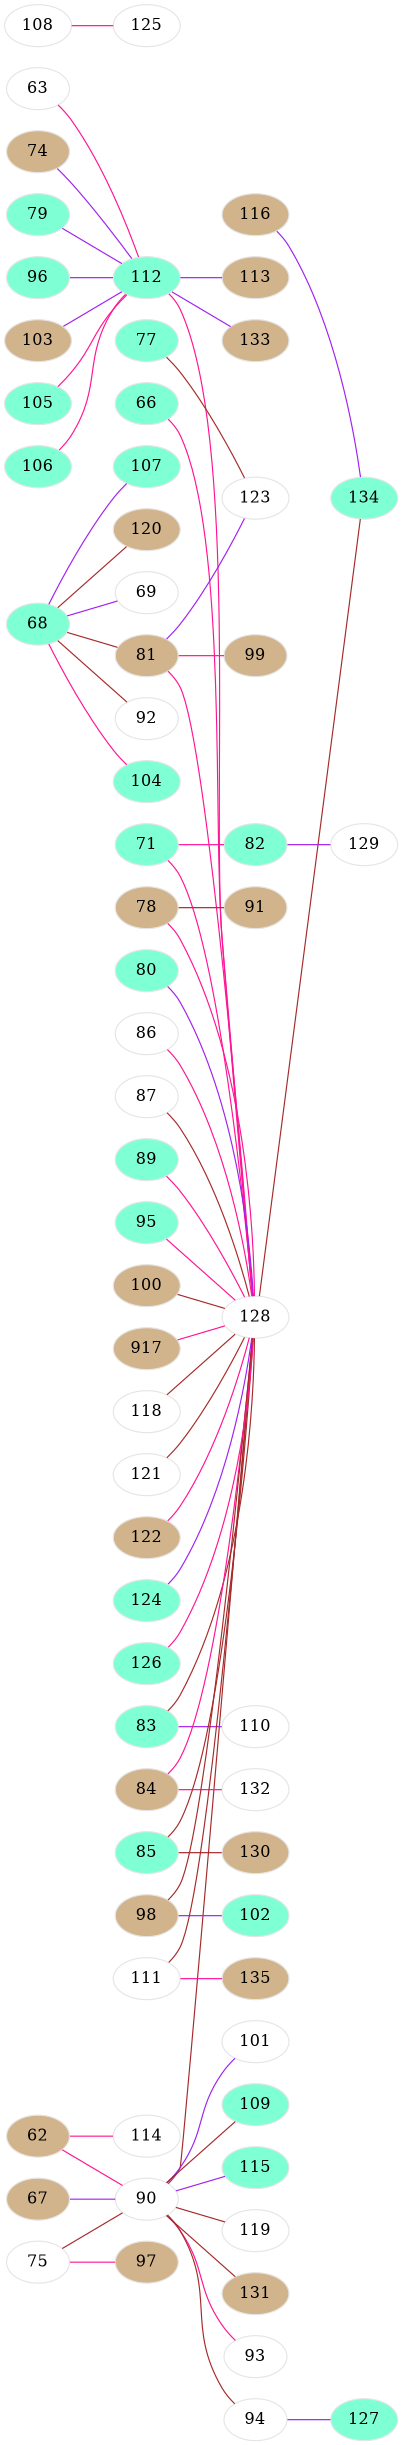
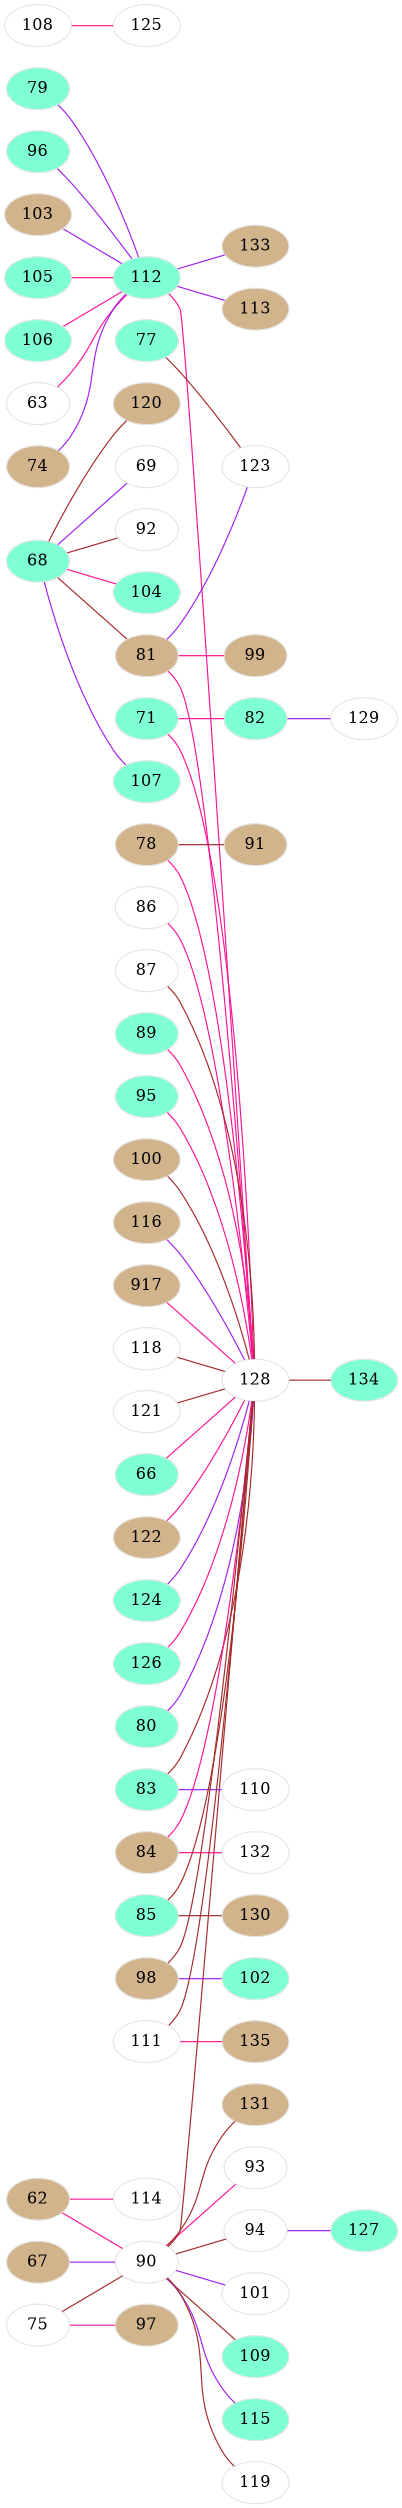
(333, 349) -> (210, 1297)
